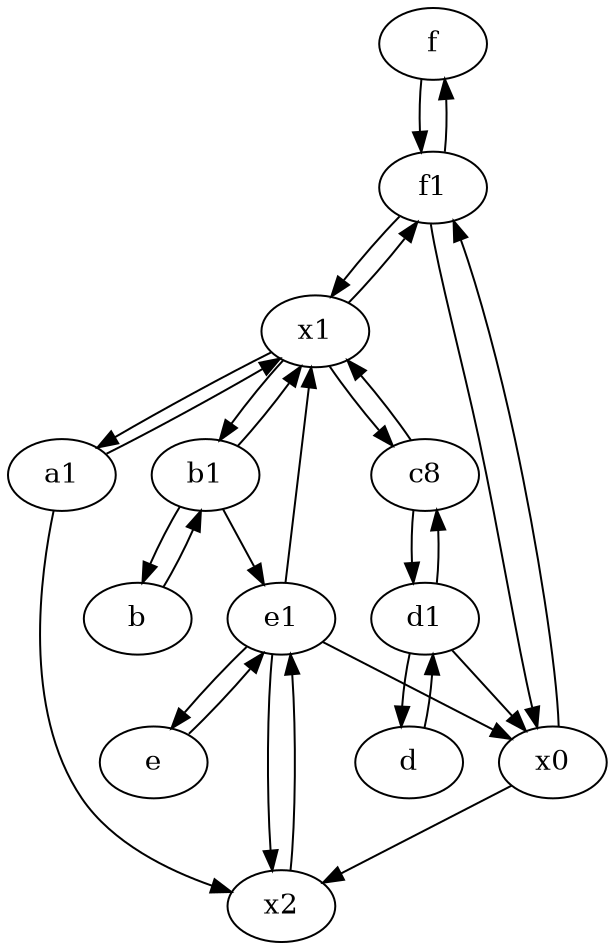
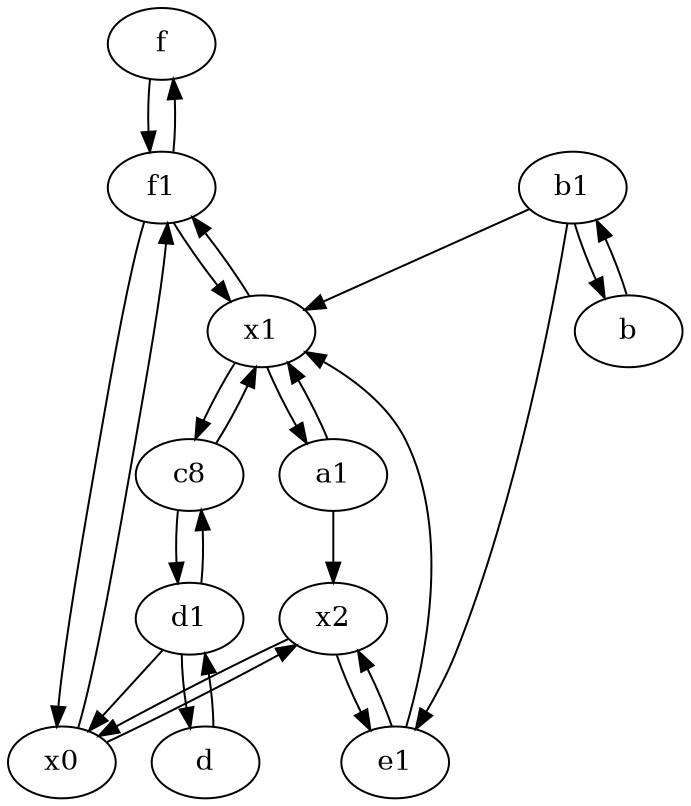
(256, 391) -> none
(416, 690) -> (197, 684)
(154, 762) -> none
